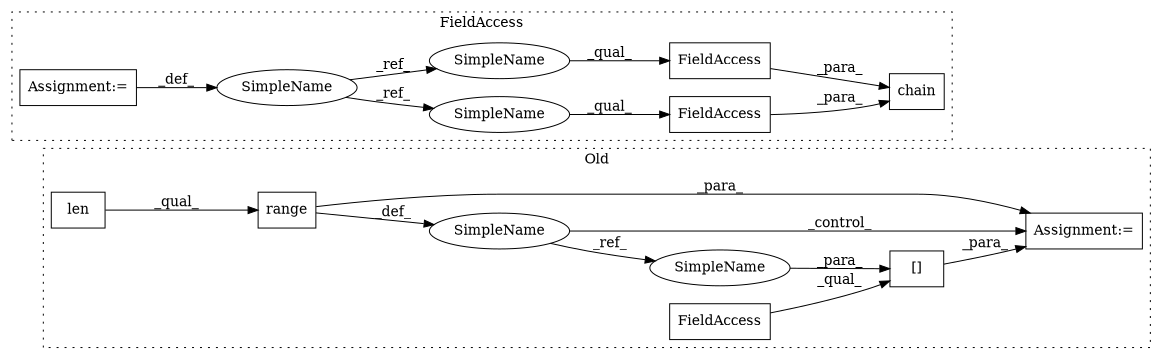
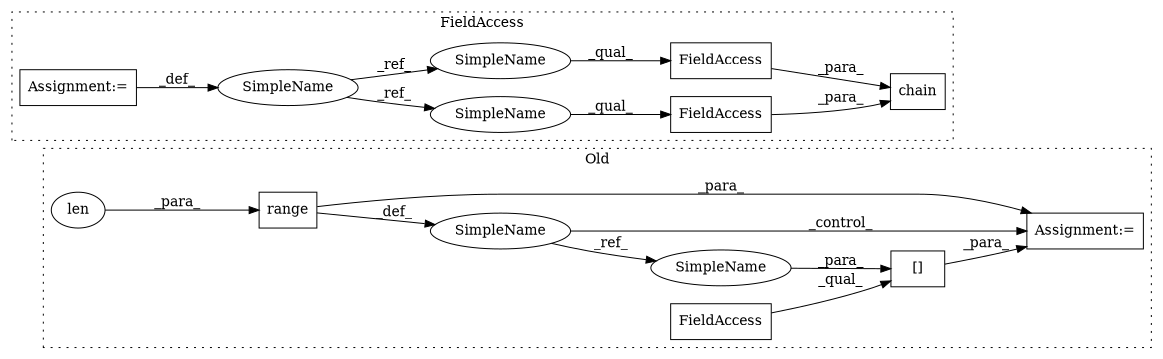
(177, 203) -> (177, 203)
(78, 210) -> (78, 210)
